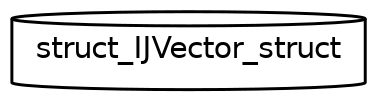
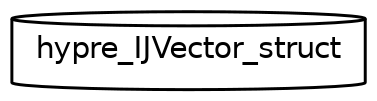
(189, 51) -> (189, 51)
